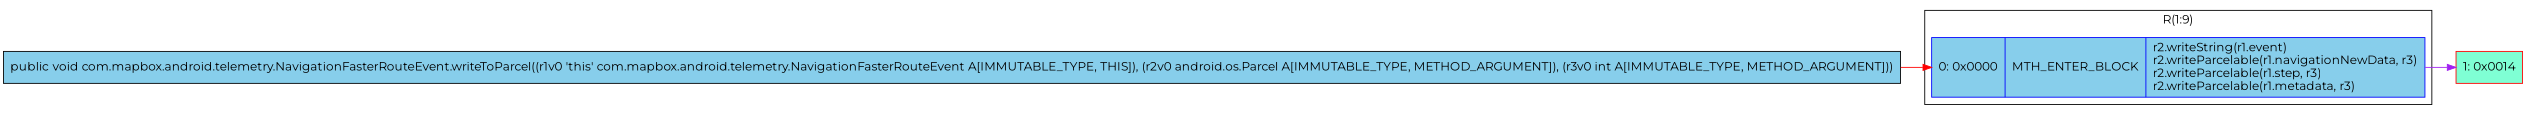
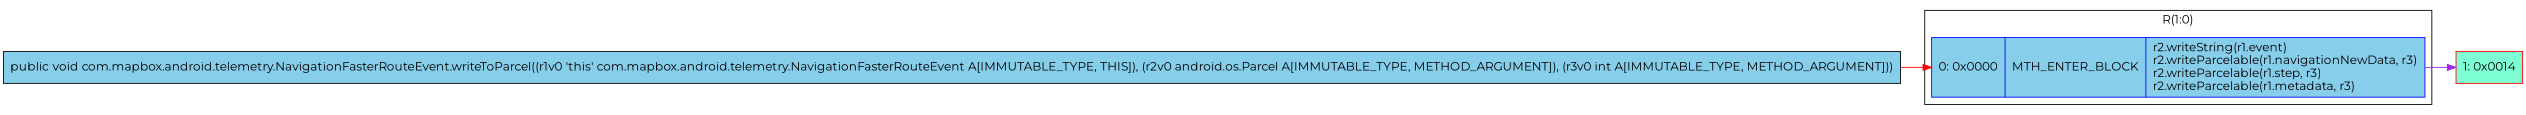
(2178, 20) -> (2178, 20)
